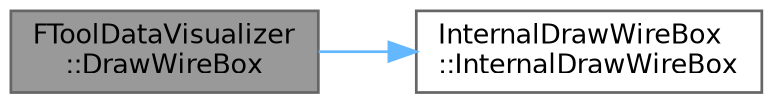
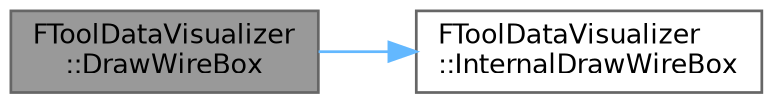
(589, 52) -> (589, 52)
